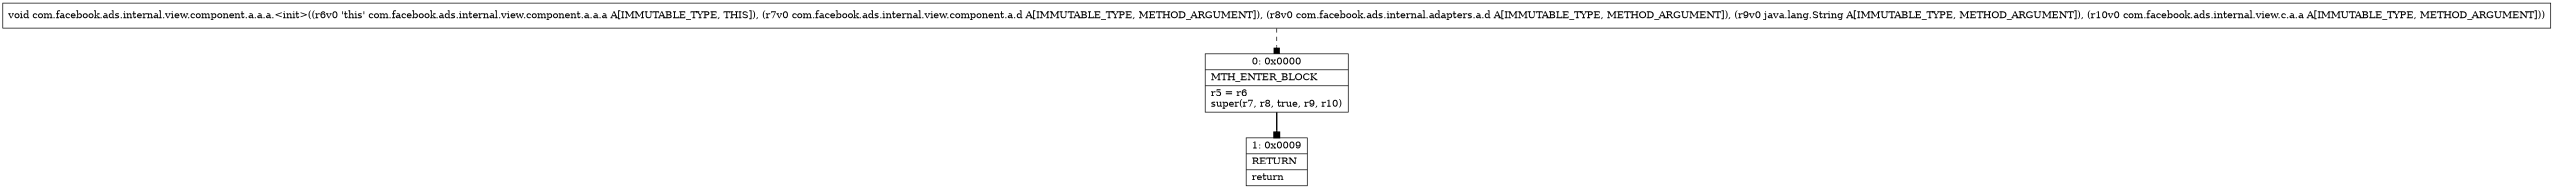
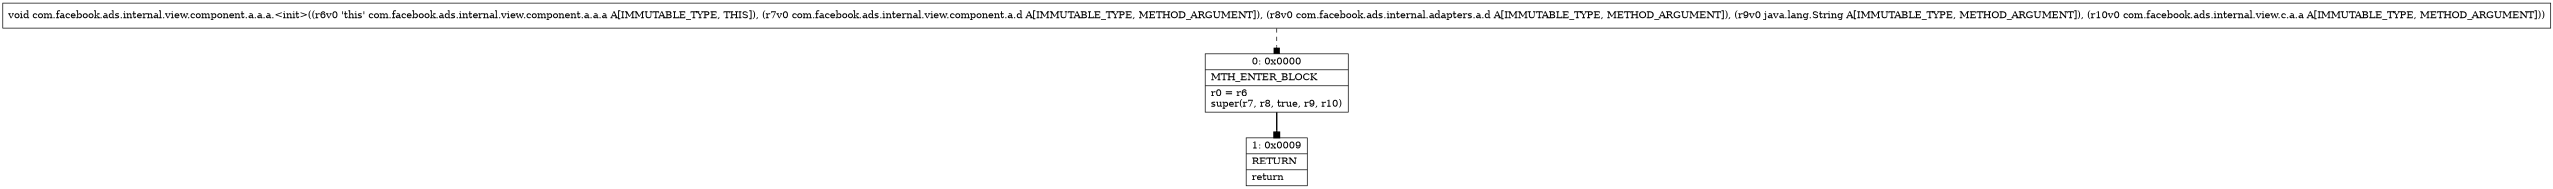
(1229, 93) -> (1229, 93)
